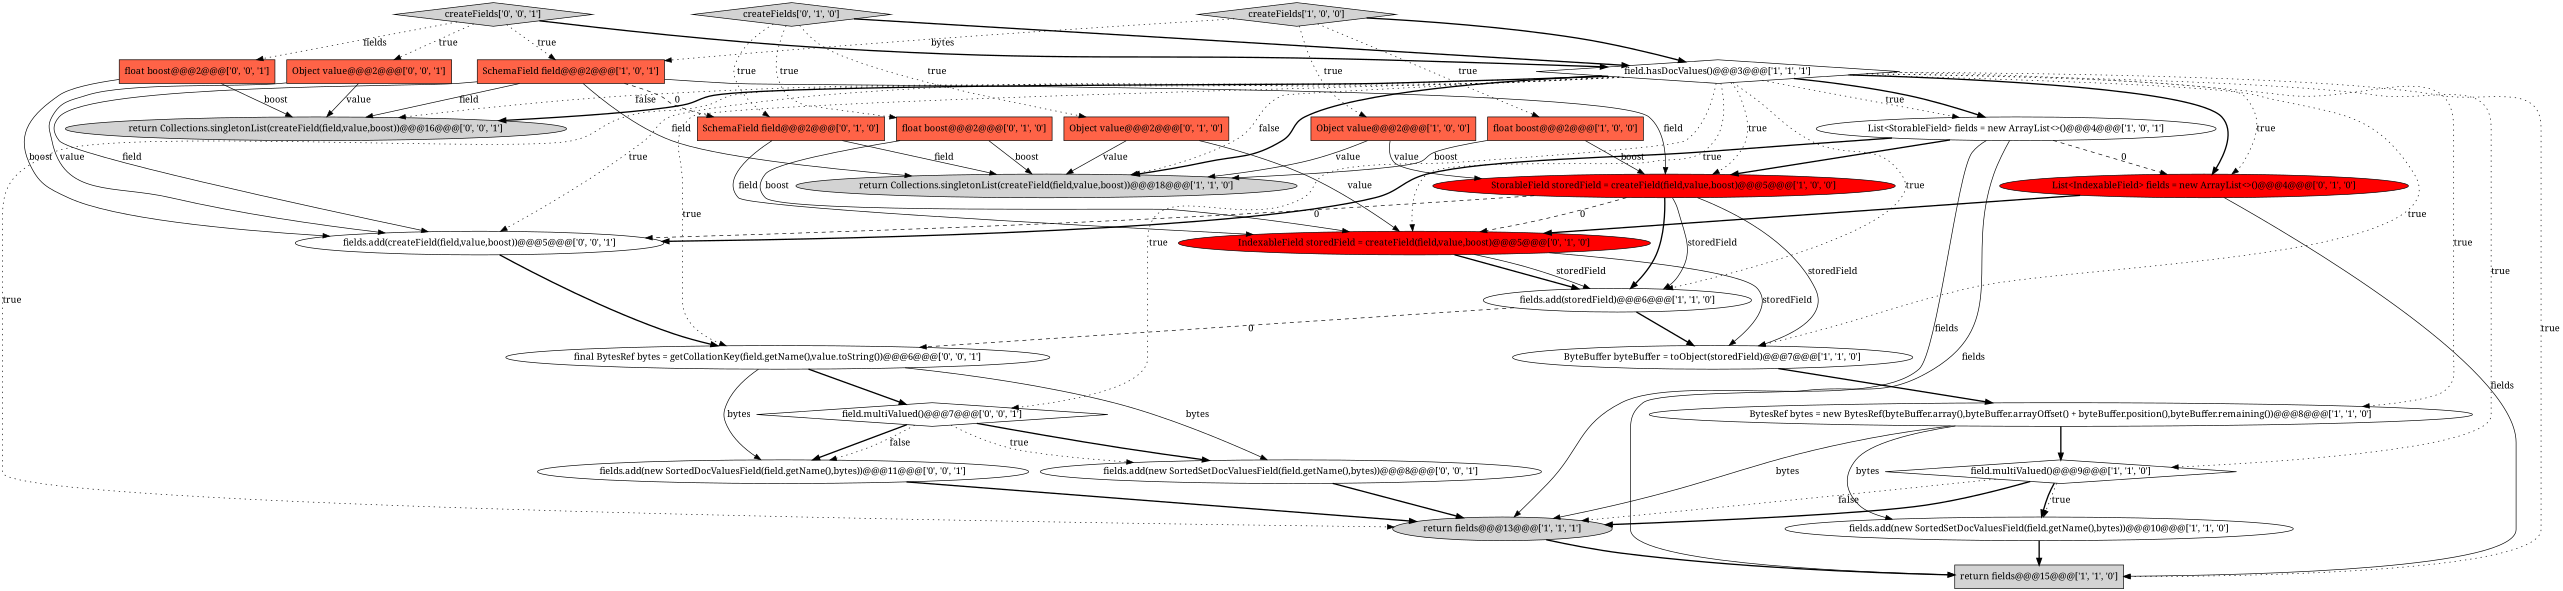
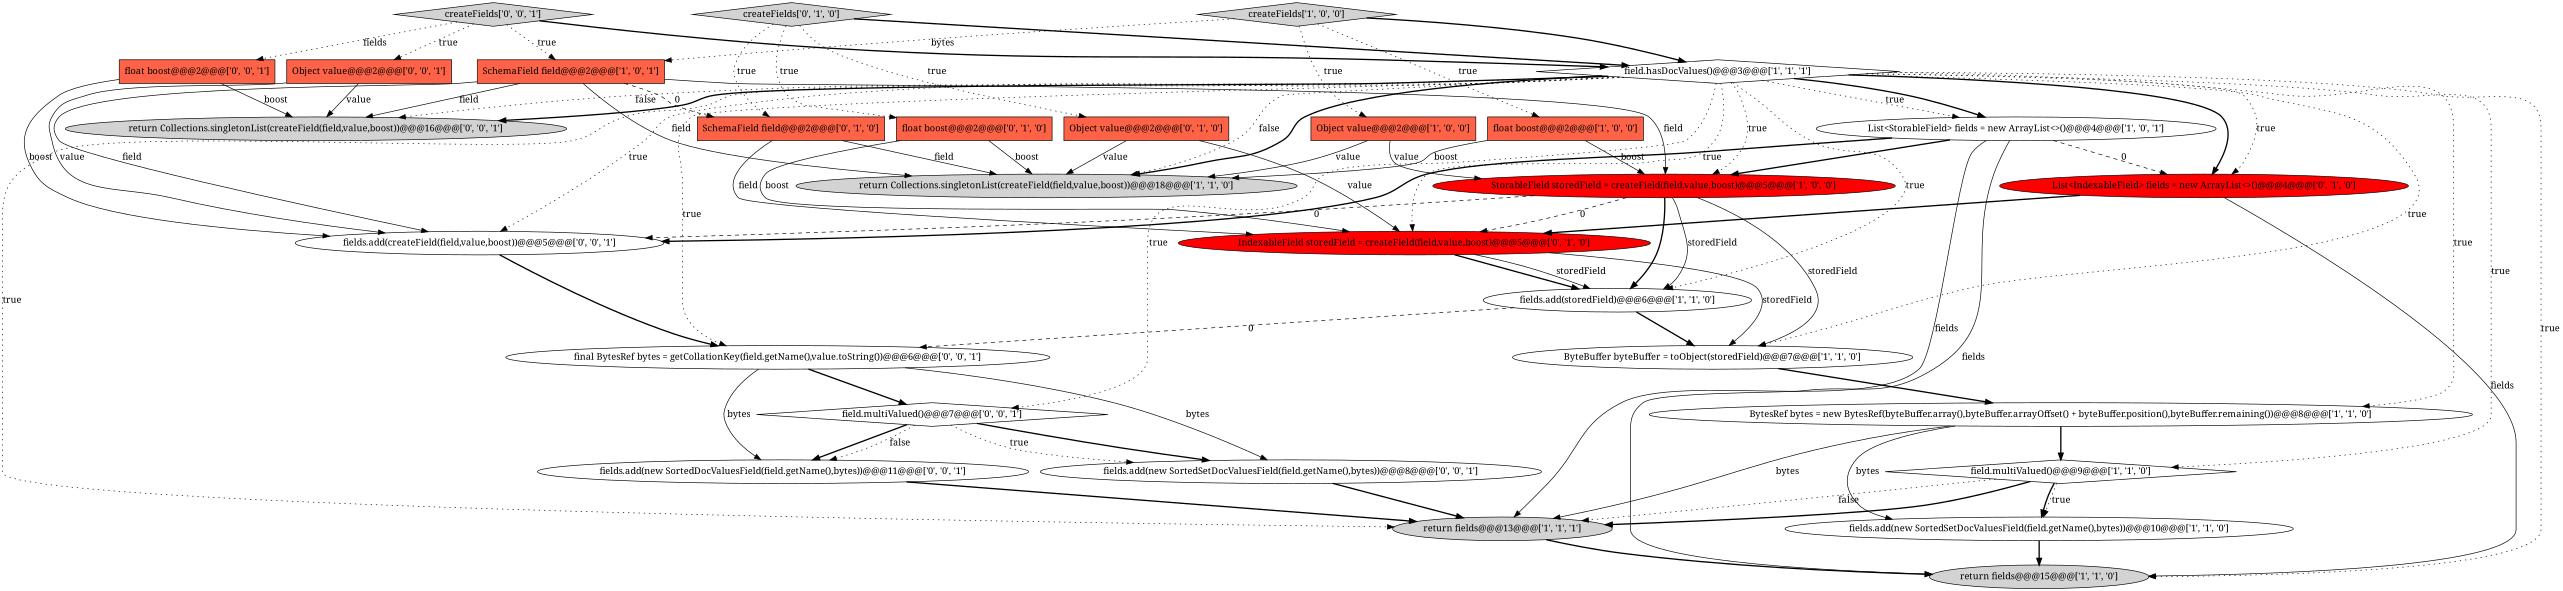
(2039, 577) -> (2039, 577)
